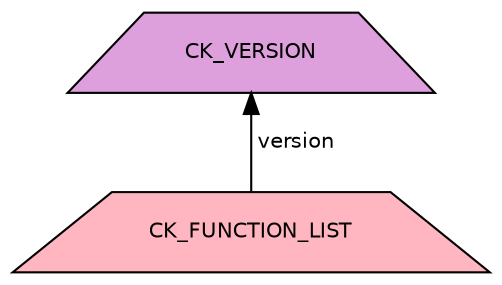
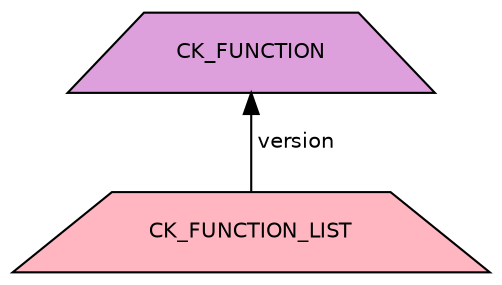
(251, 53) -> (251, 53)
